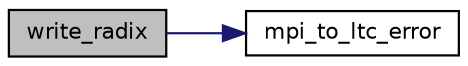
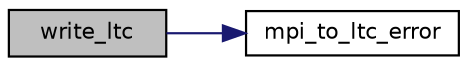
(88, 33) -> (88, 33)
